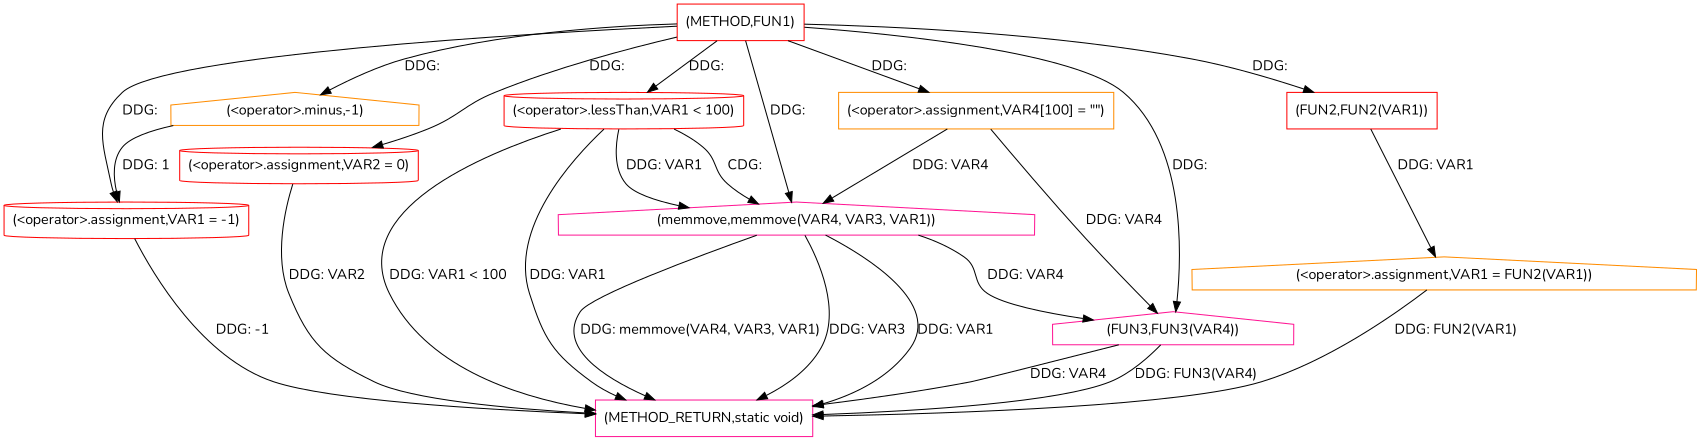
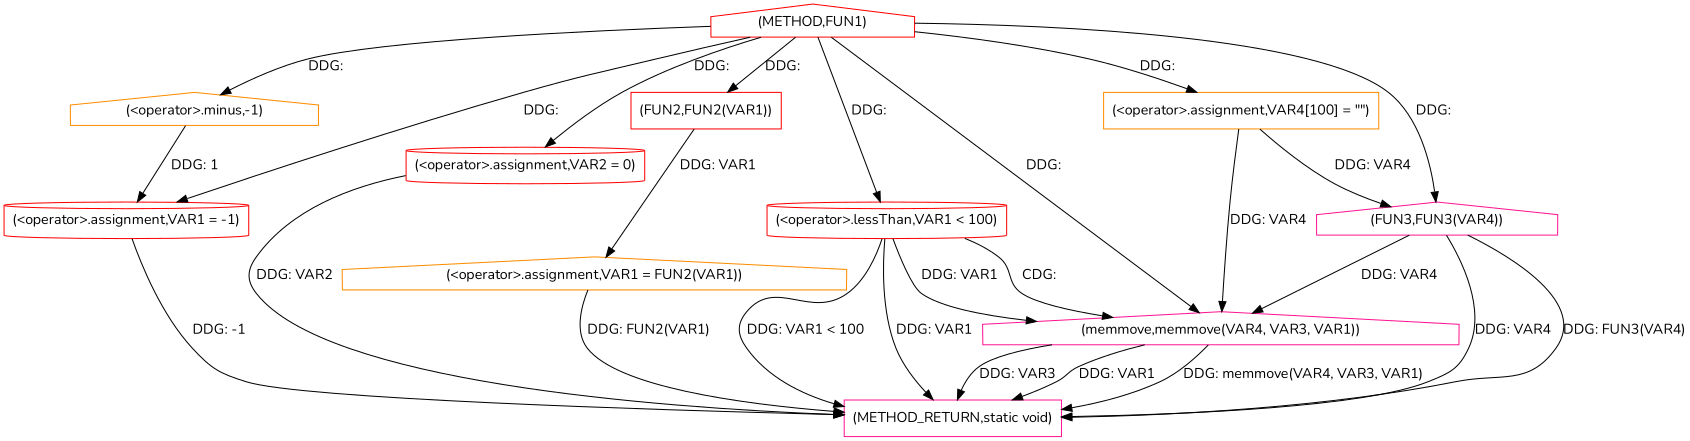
(741, 22) -> (813, 22)
(989, 294) -> (1335, 272)
